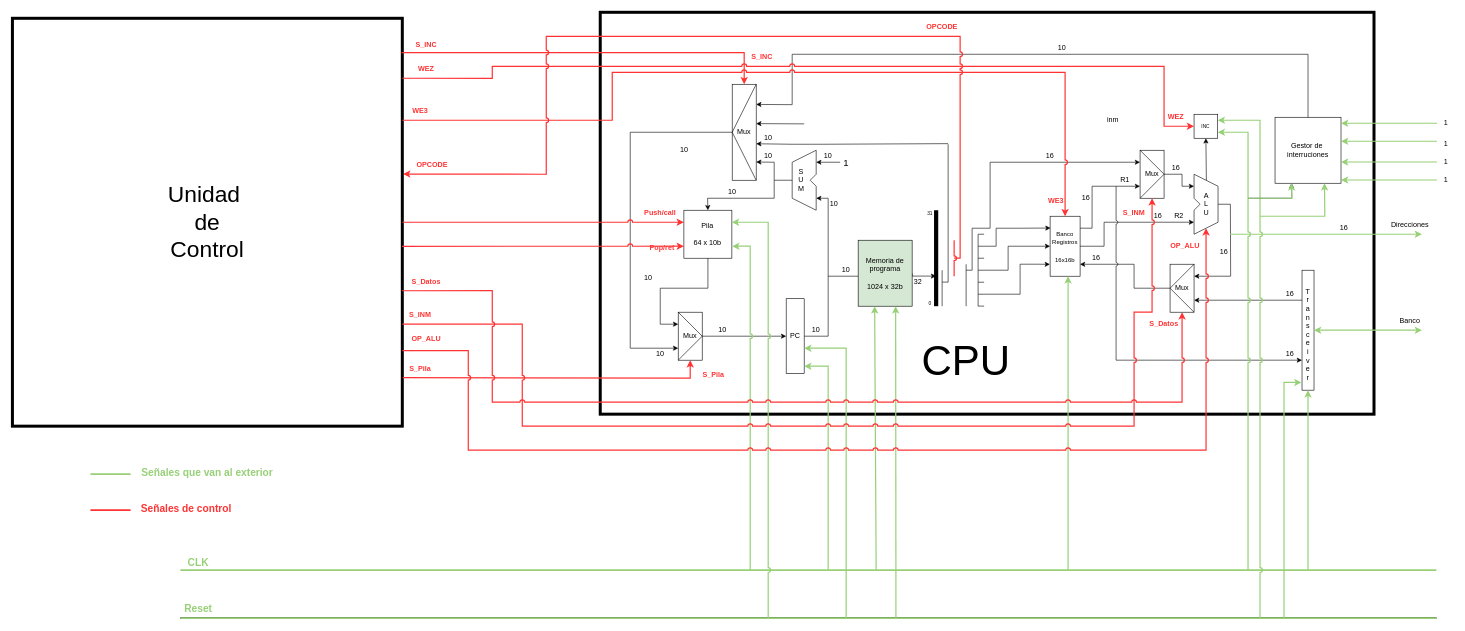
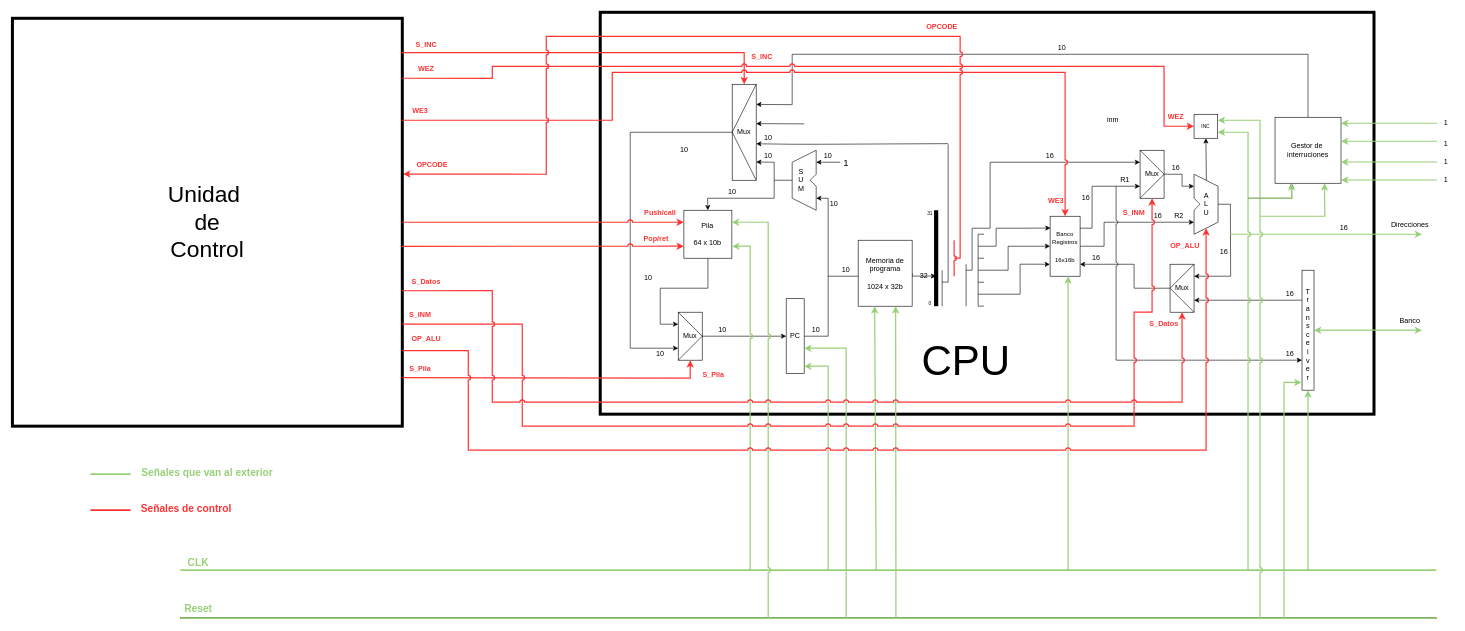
(663, 252) -> (657, 243)
(885, 273) -> (885, 273)
(918, 282) -> (924, 276)
